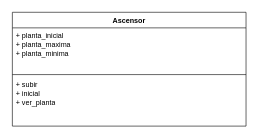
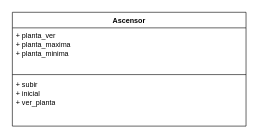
(43, 45) -> (43, 45)
